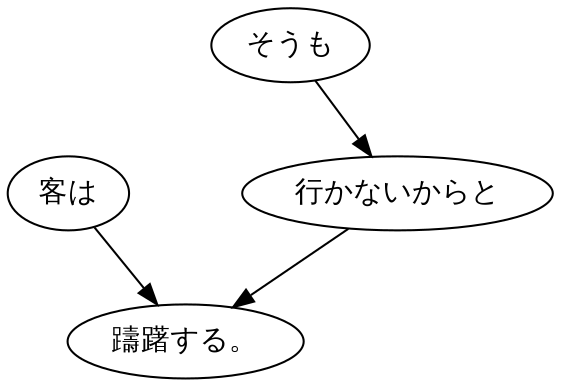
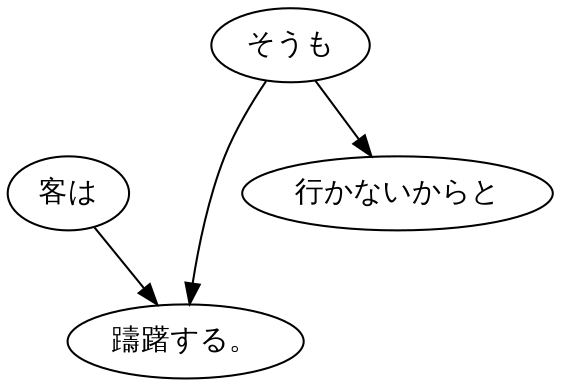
(300, 262) -> (217, 178)
